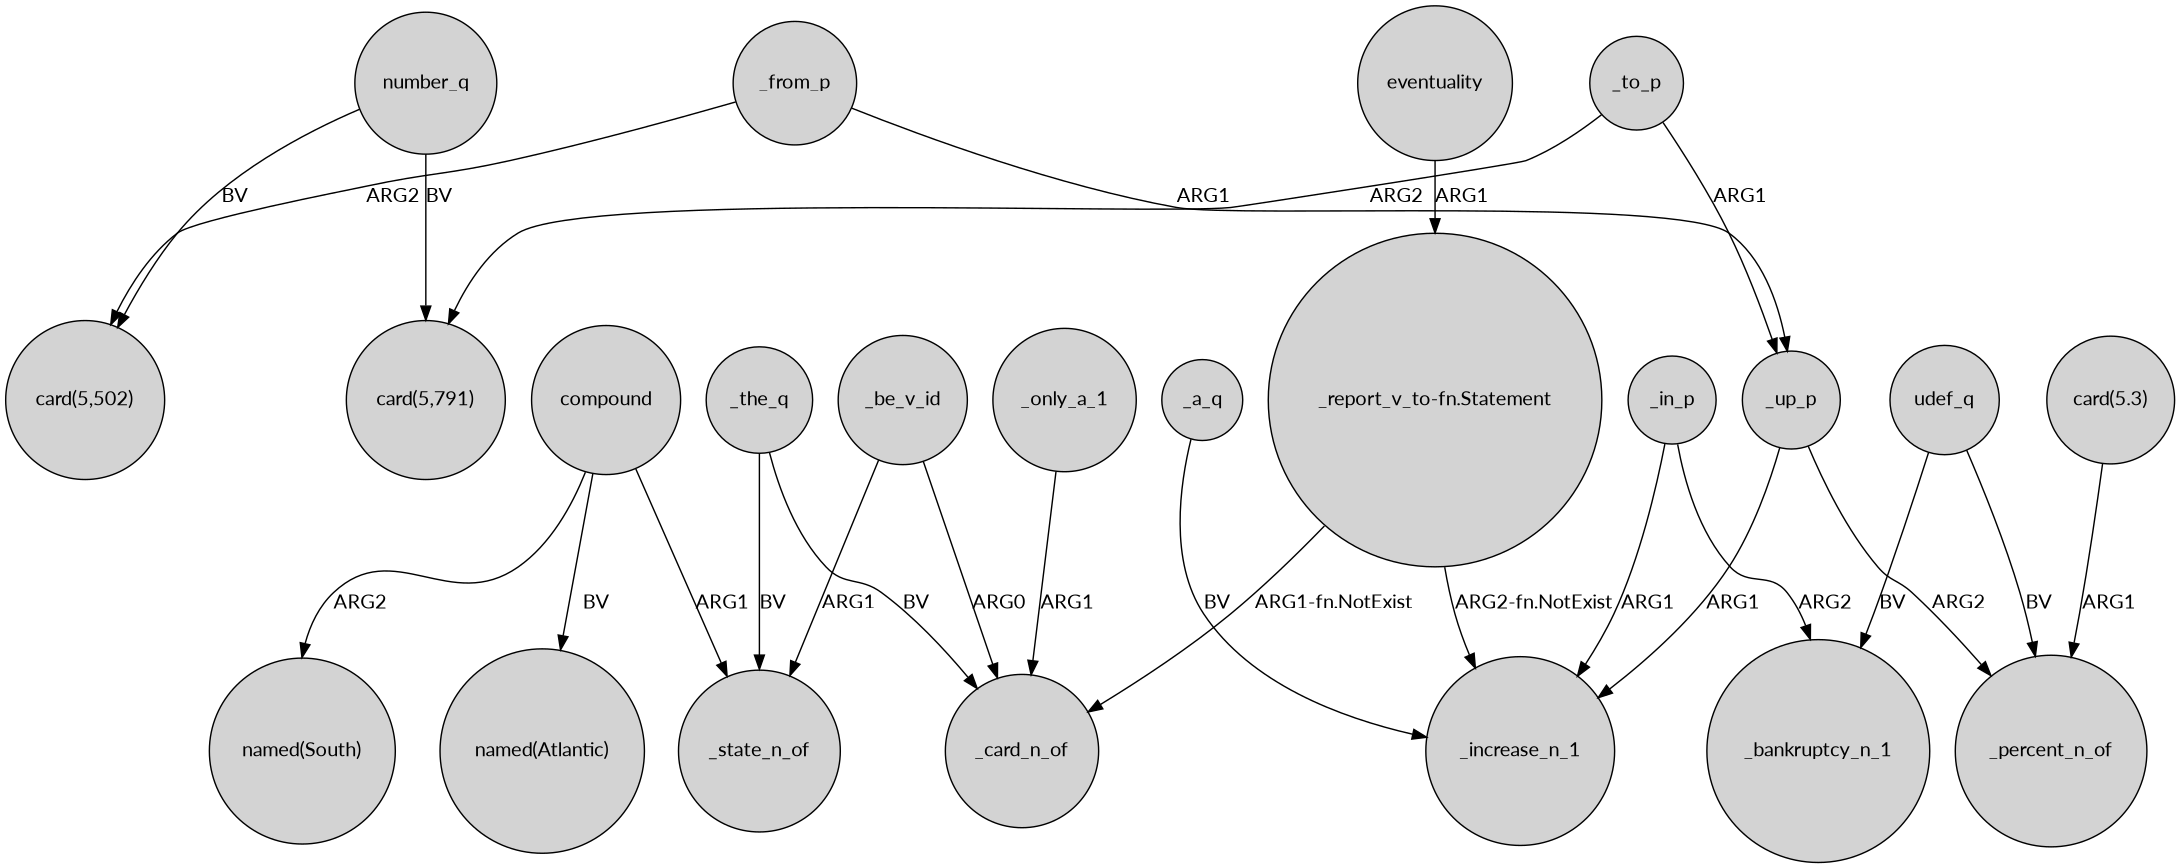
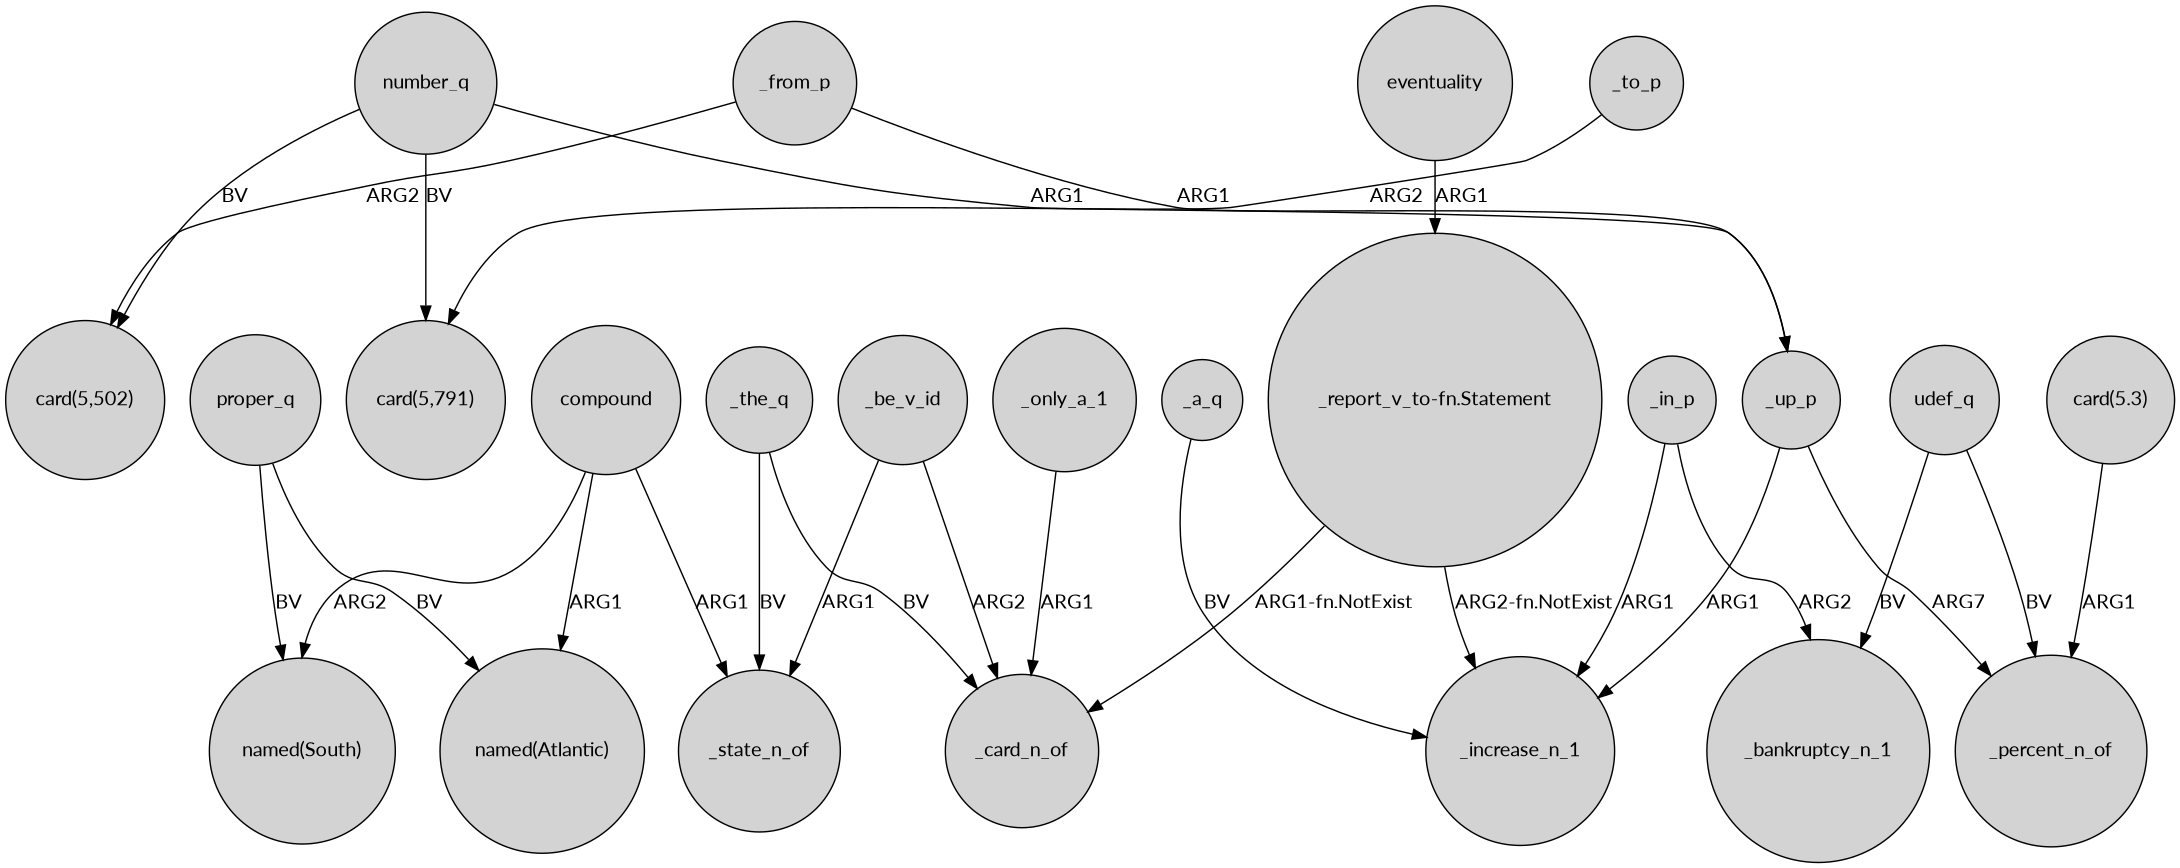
(1723, 221) -> (928, 197)
none -> (256, 400)
(596, 603) -> (596, 603)
(999, 603) -> (999, 603)
(1959, 603) -> (1959, 603)
